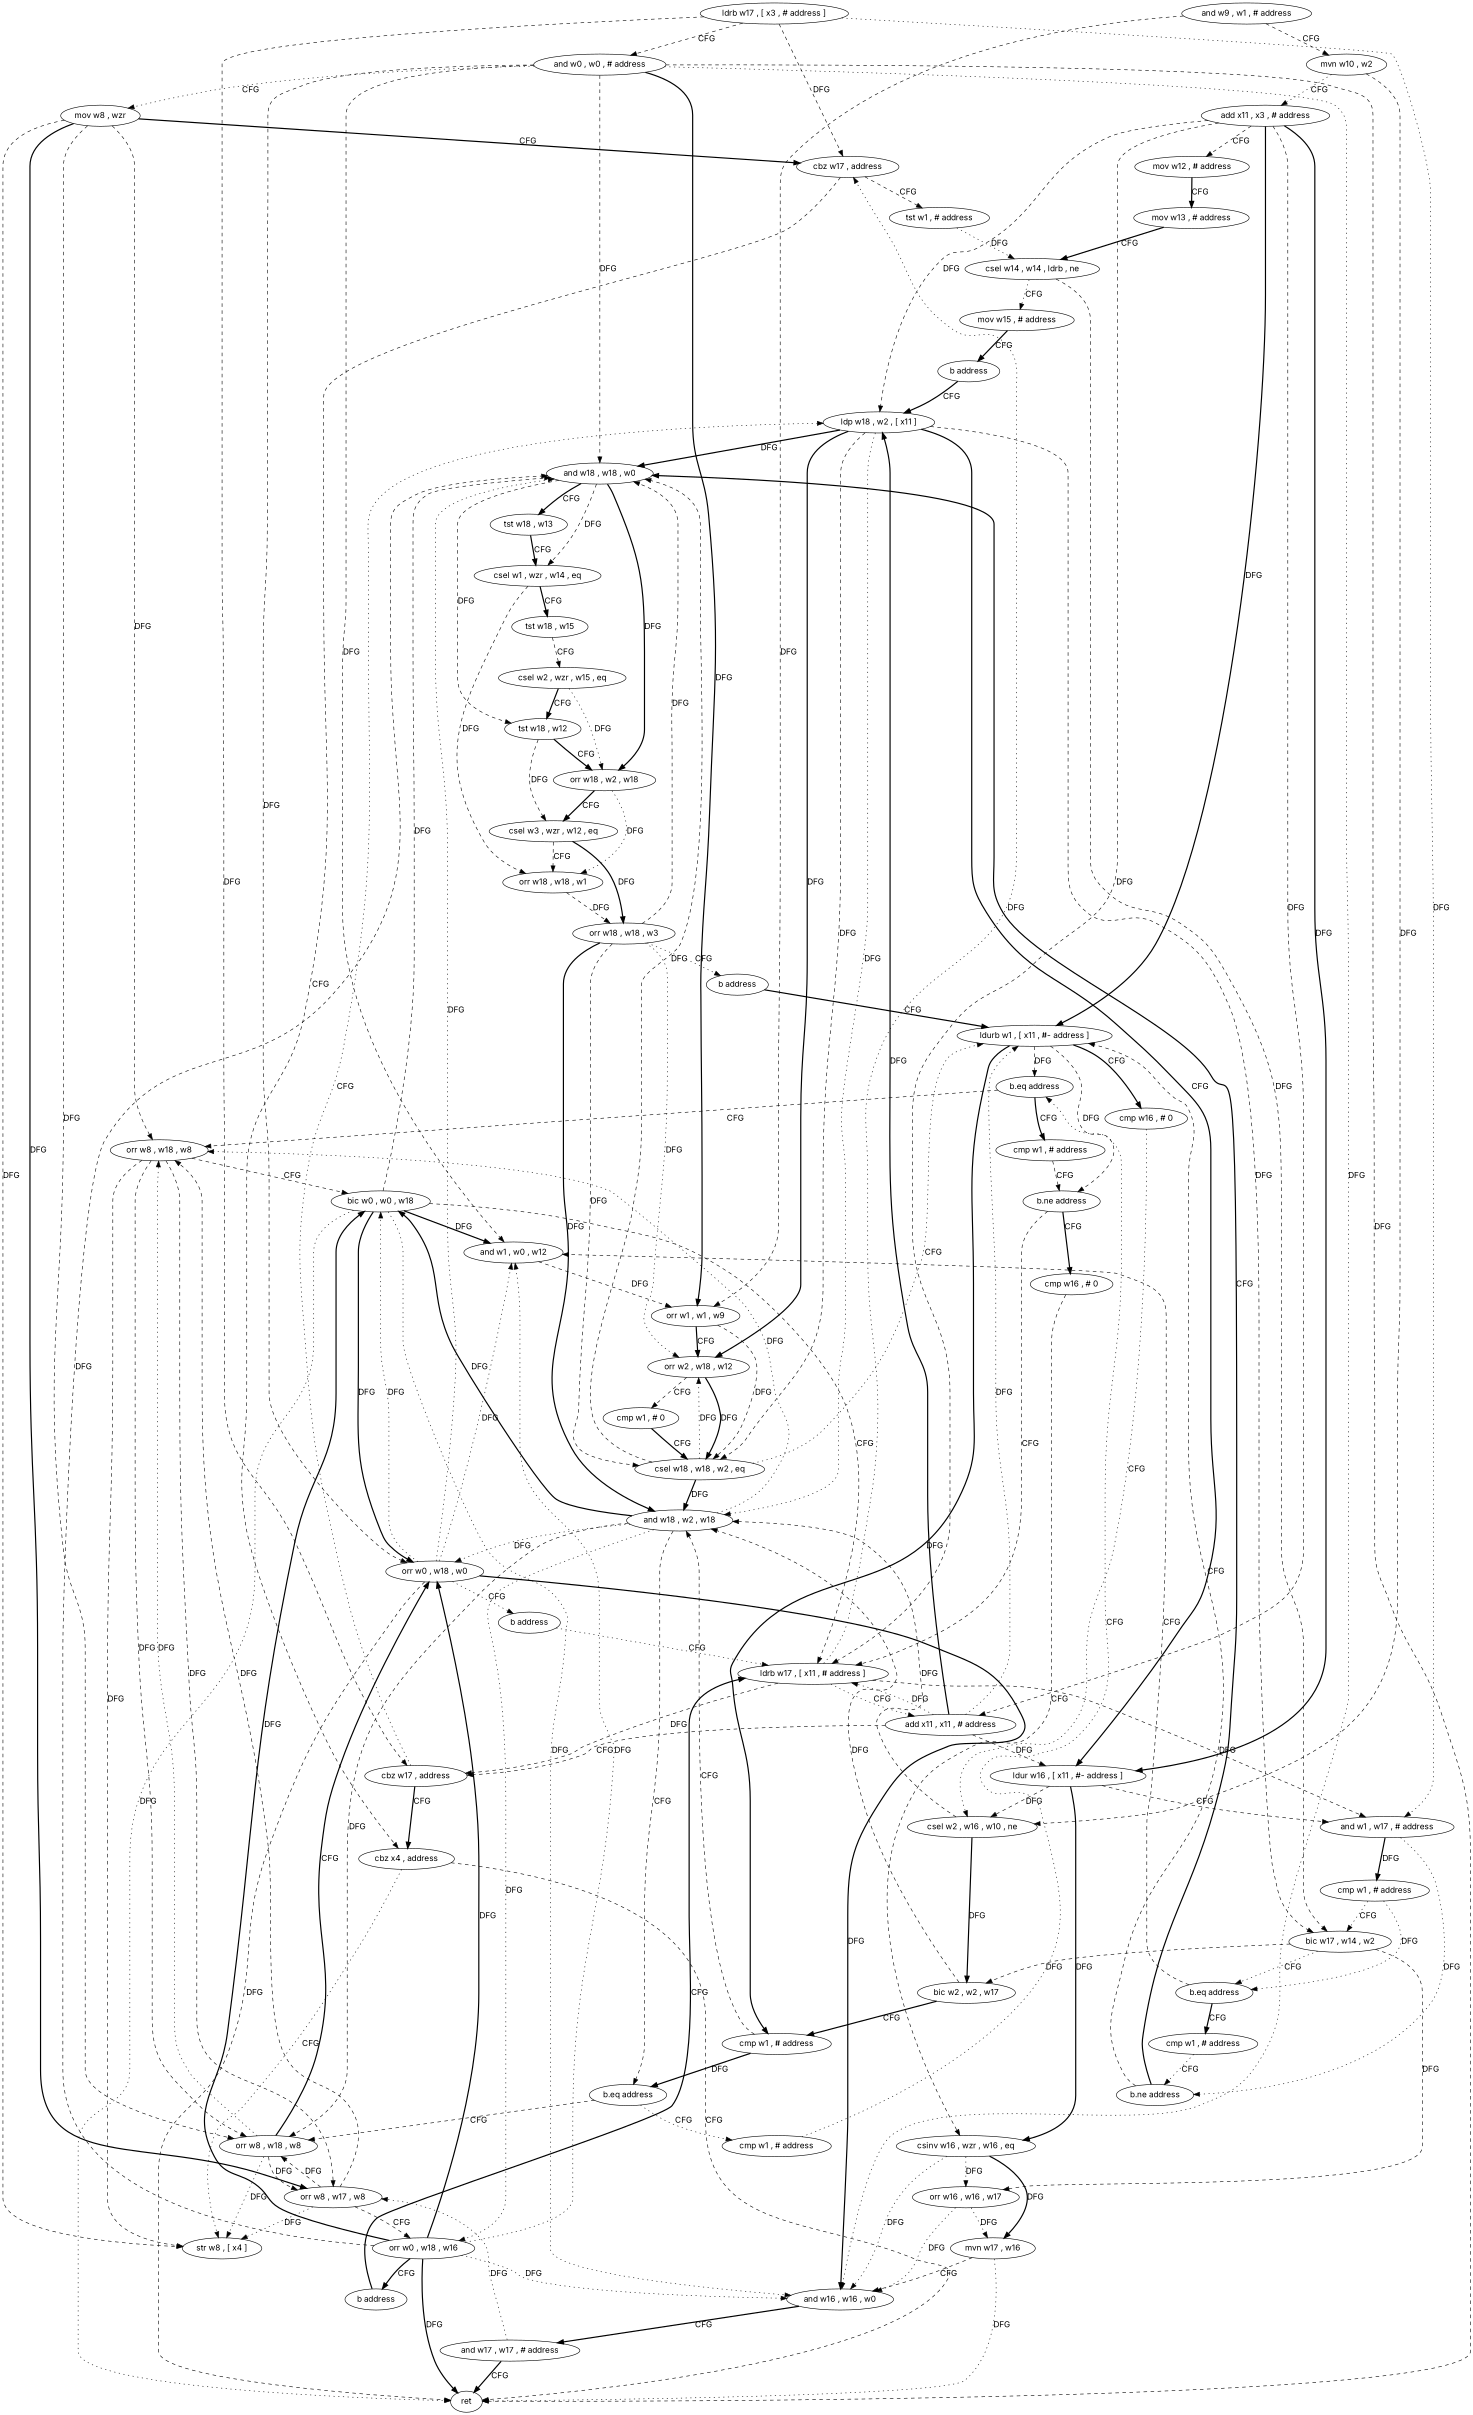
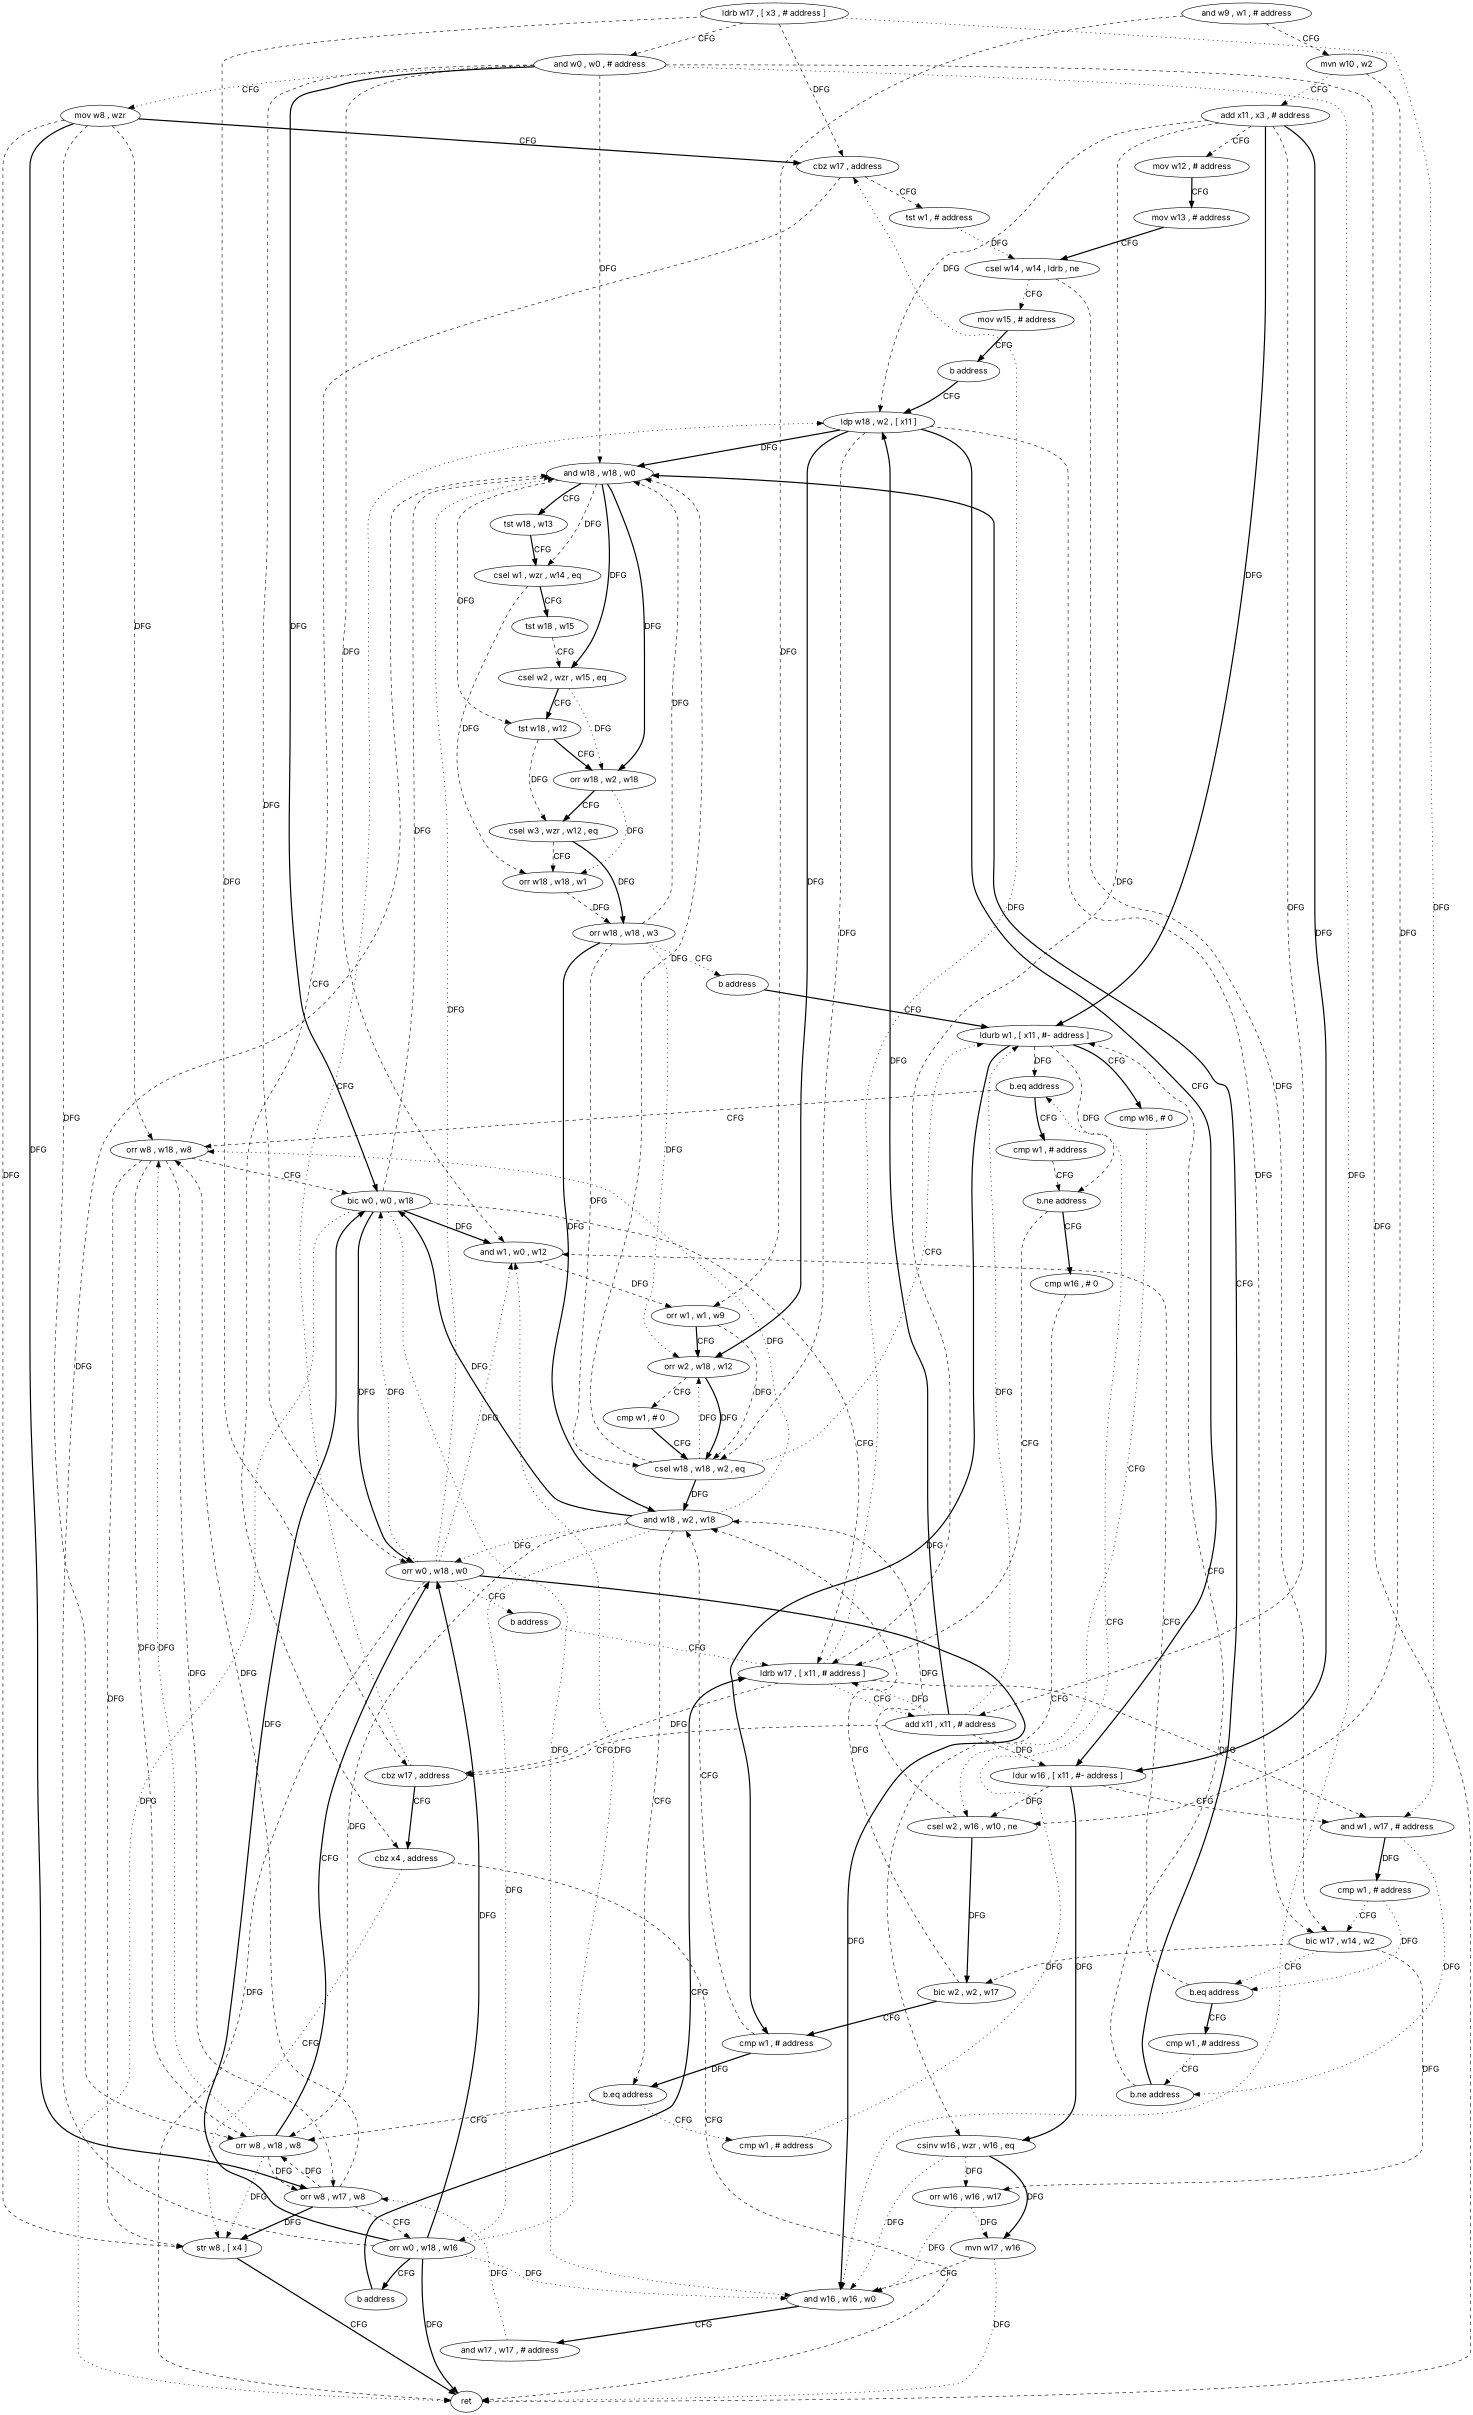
none -> (608, 577)
(715, 672) -> (290, 528)
(855, 1012) -> none
(280, 2222) -> (280, 2222)
(490, 2375) -> (344, 2325)
